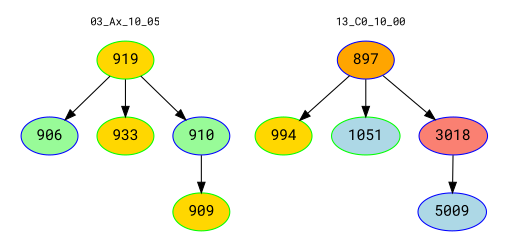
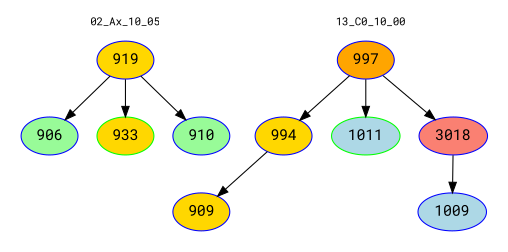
(125, 23) -> (125, 23)
(125, 60) -> (125, 60)
(366, 60) -> (366, 60)
(284, 136) -> (284, 136)
(366, 136) -> (366, 136)
(201, 169) -> (254, 164)
(201, 212) -> (201, 212)
(452, 212) -> (452, 212)
